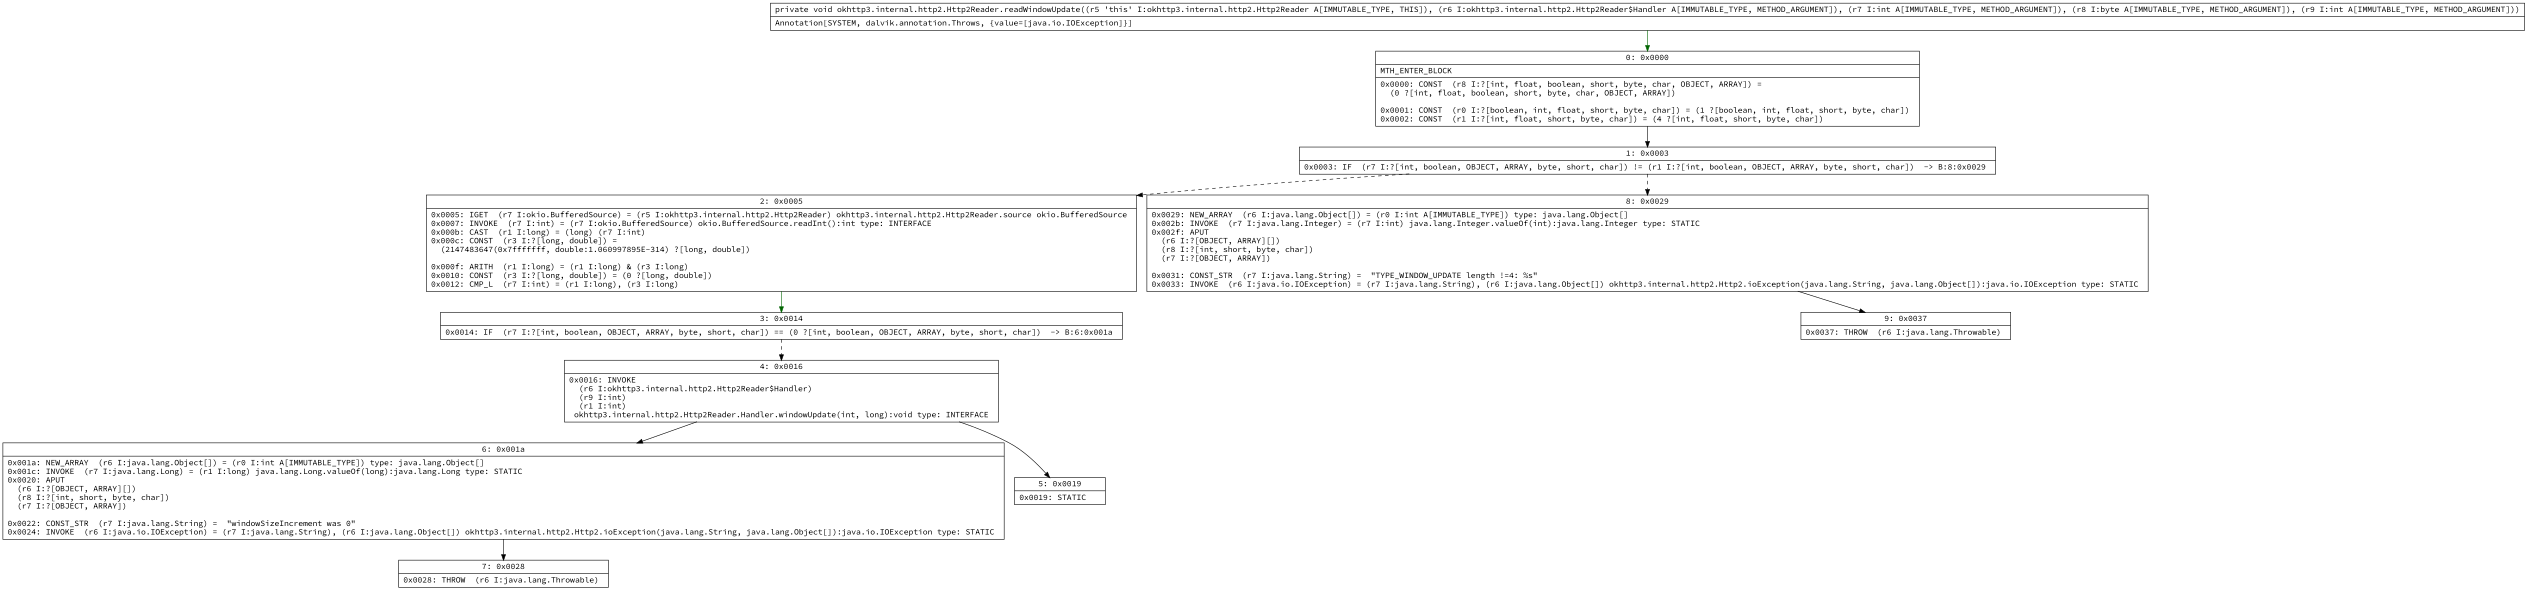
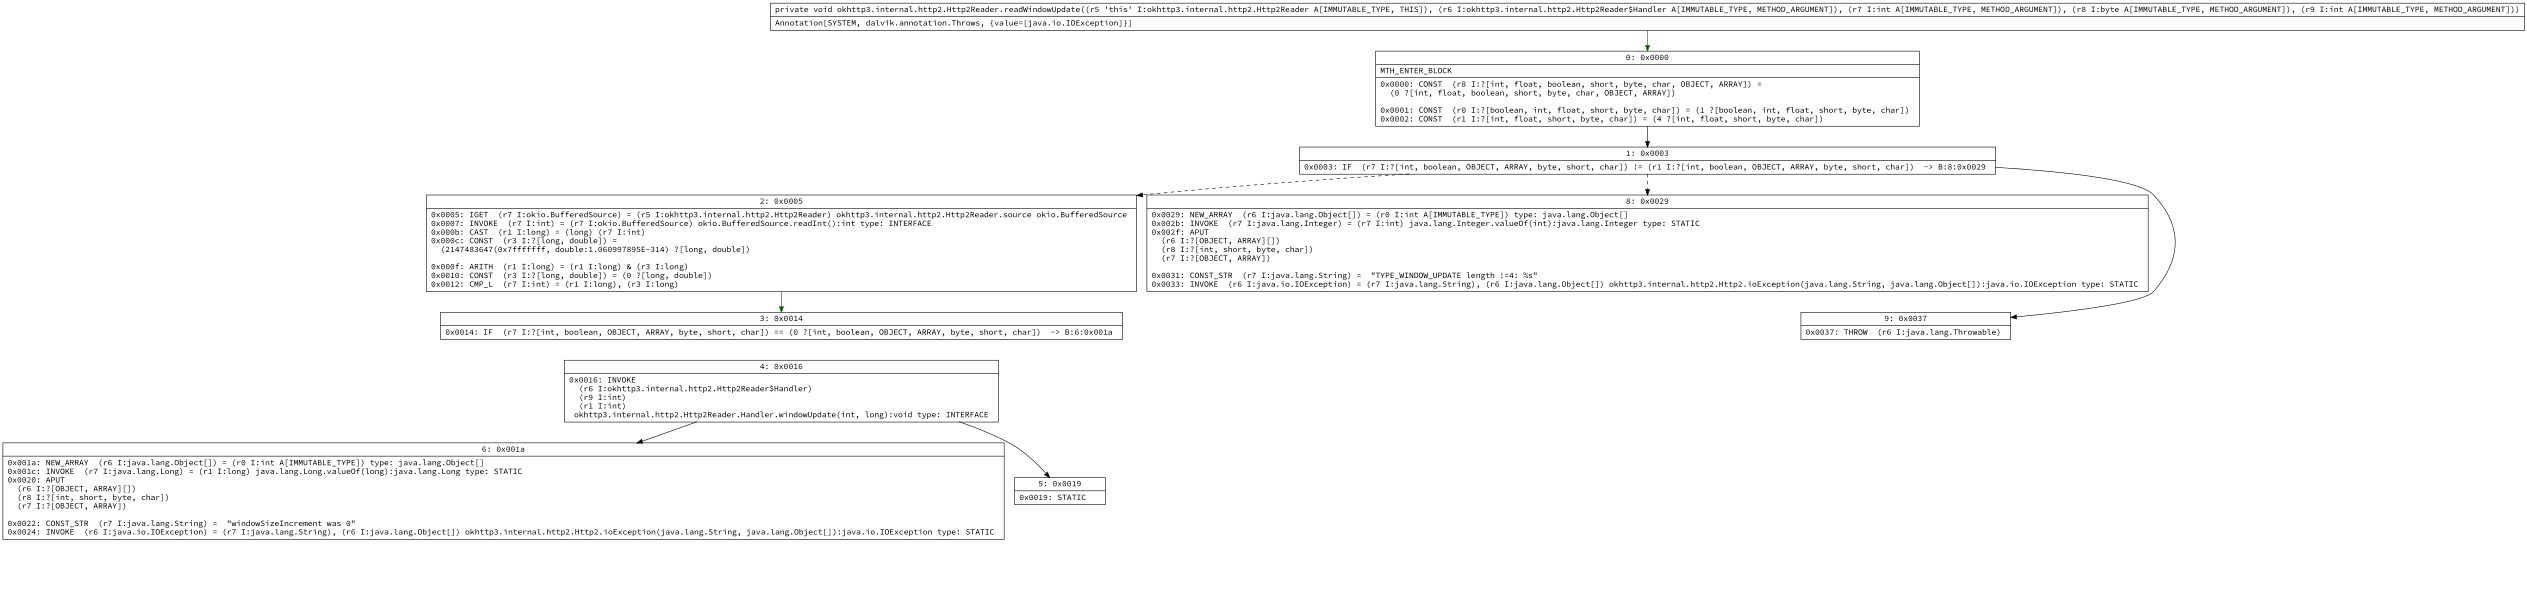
(1829, 301) -> (2174, 233)
(781, 347) -> none
(504, 574) -> none
